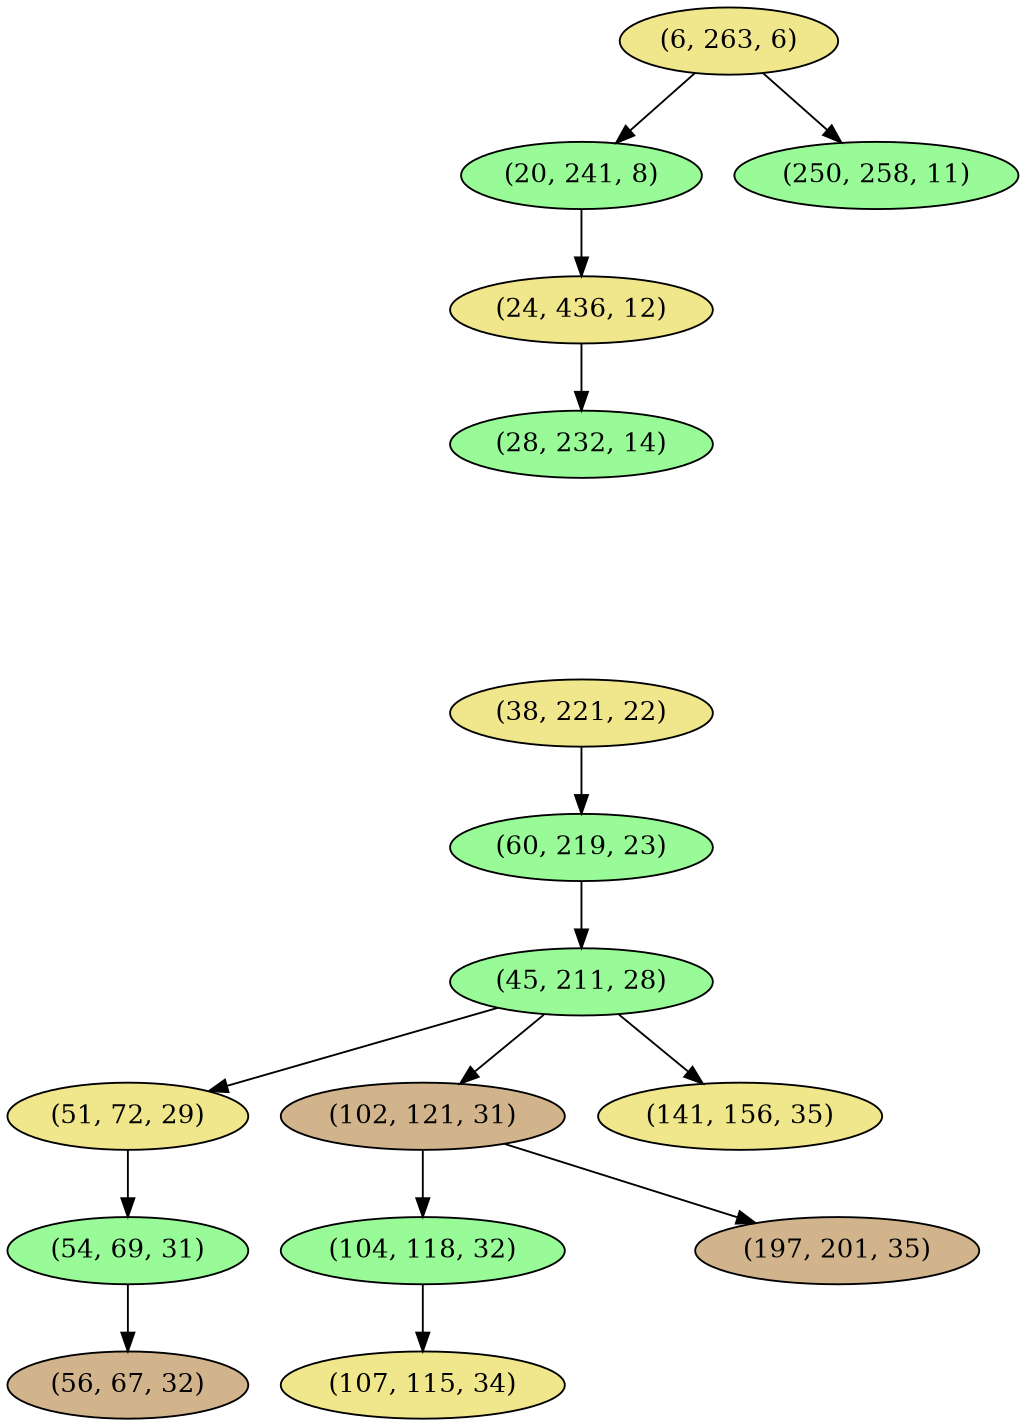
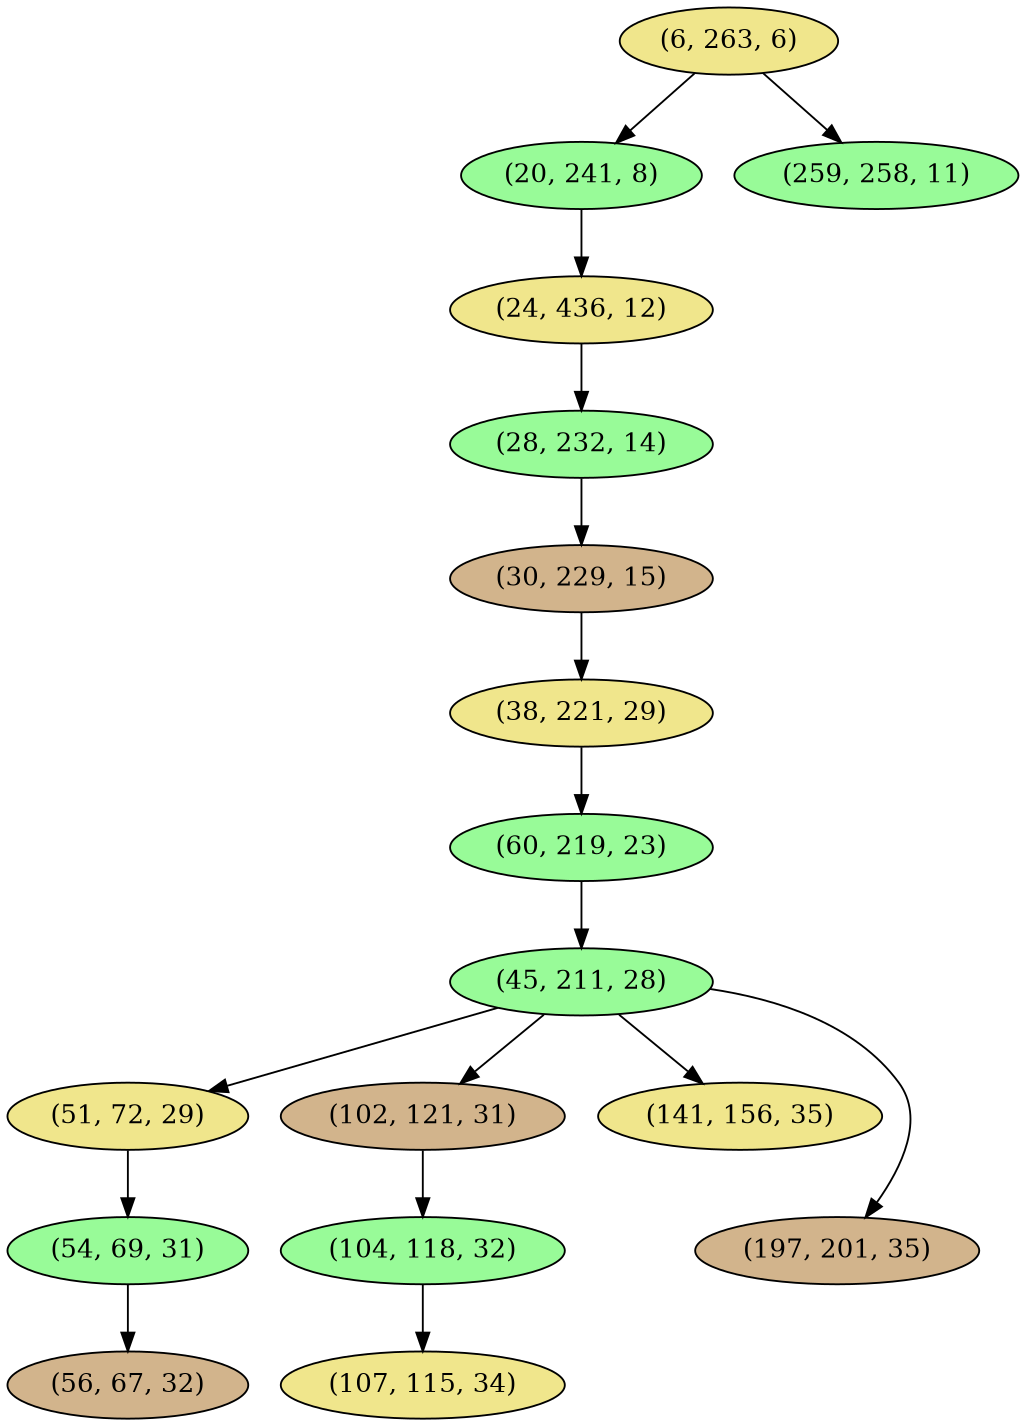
(876, 175) -> (876, 175)
none -> (581, 579)
(581, 713) -> (581, 713)
(621, 1181) -> (869, 1052)
